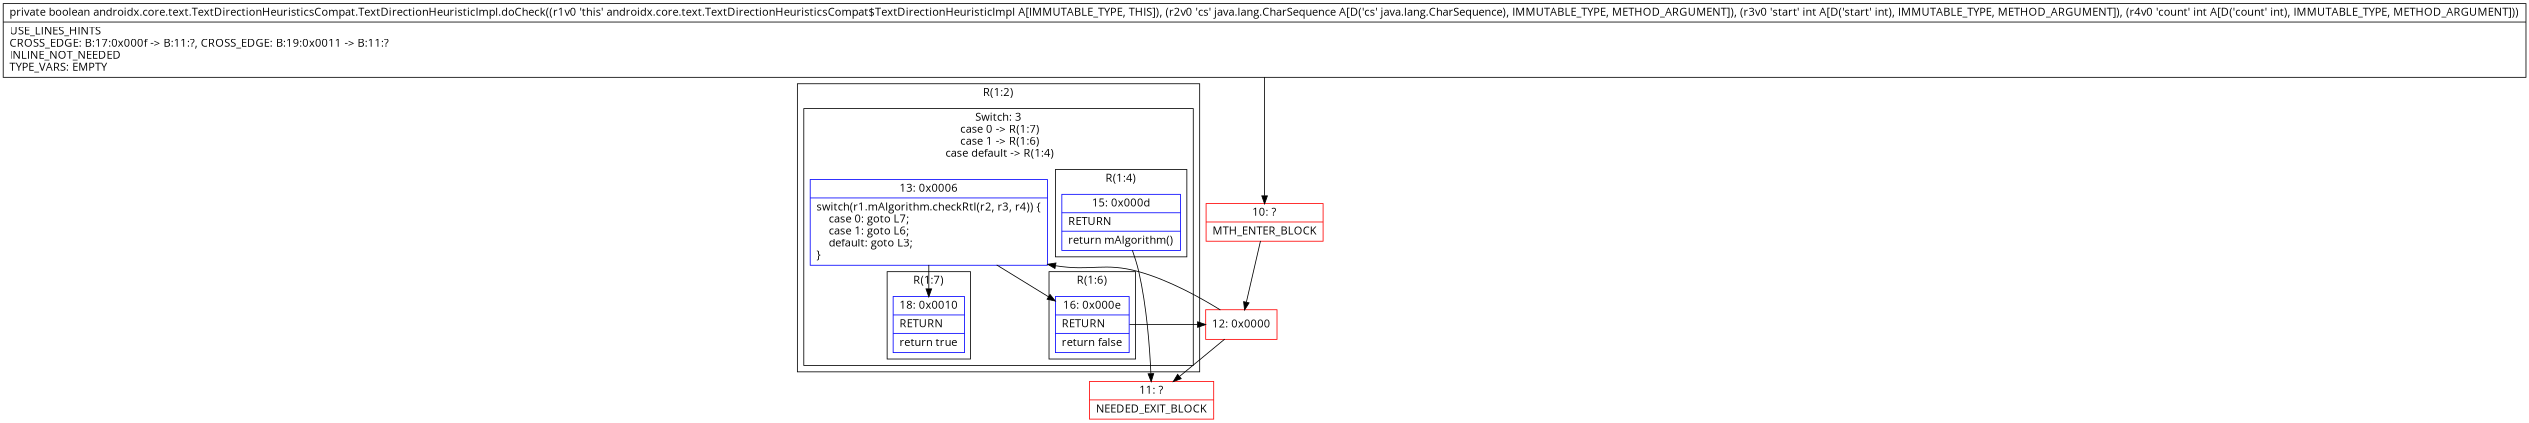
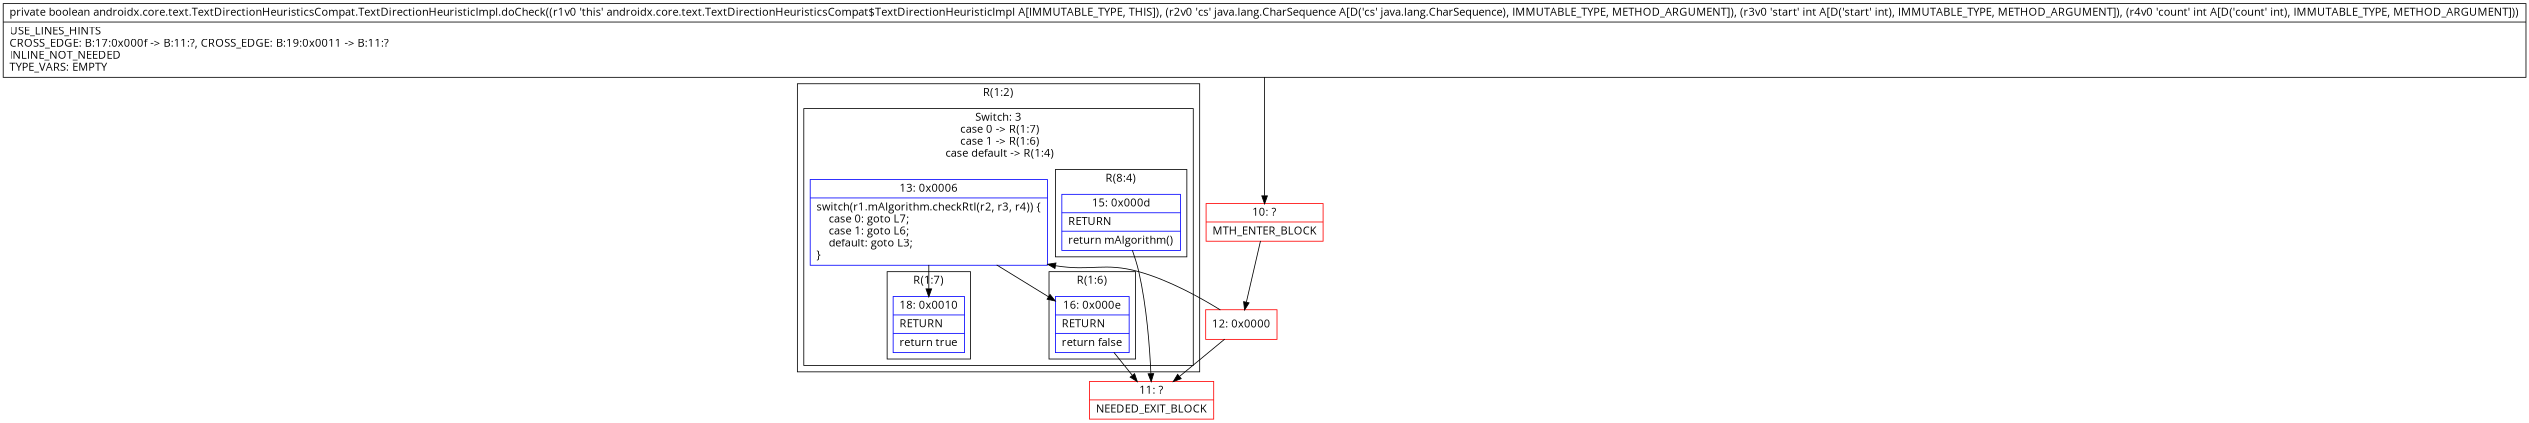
(1121, 179) -> (1121, 179)
(1164, 325) -> (1123, 364)
